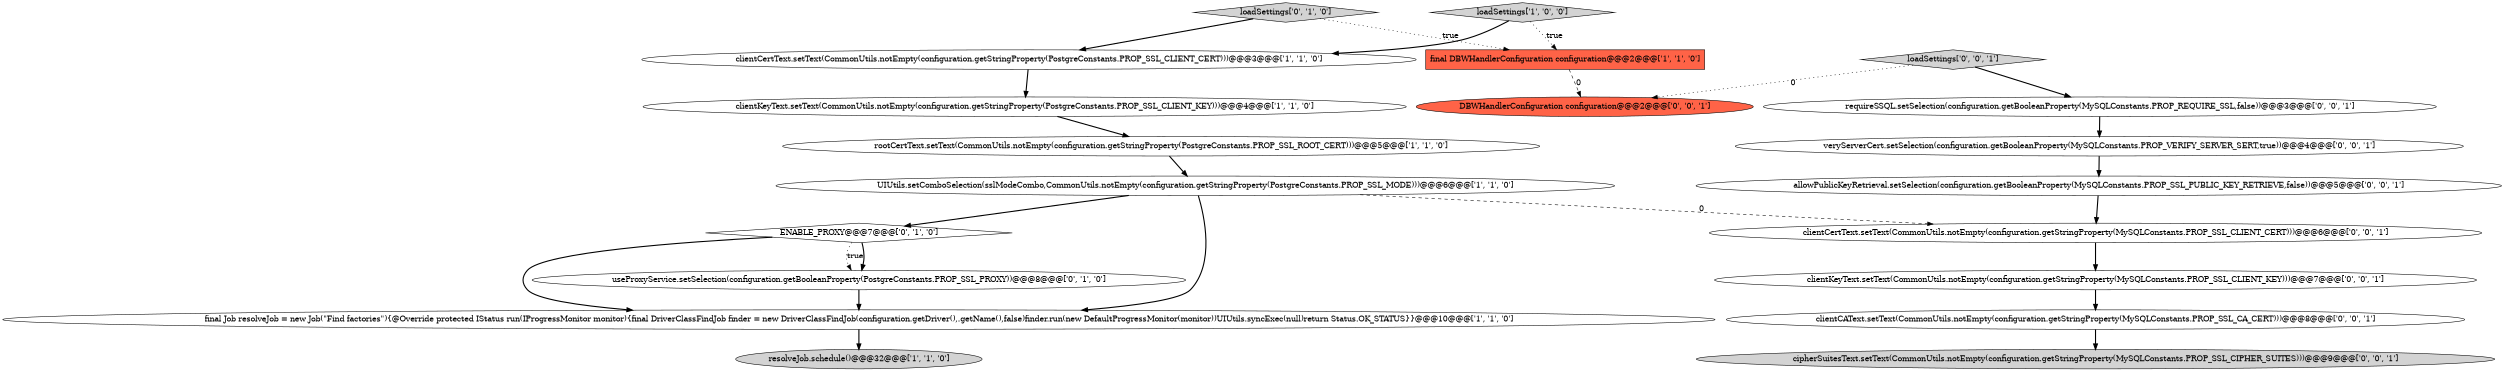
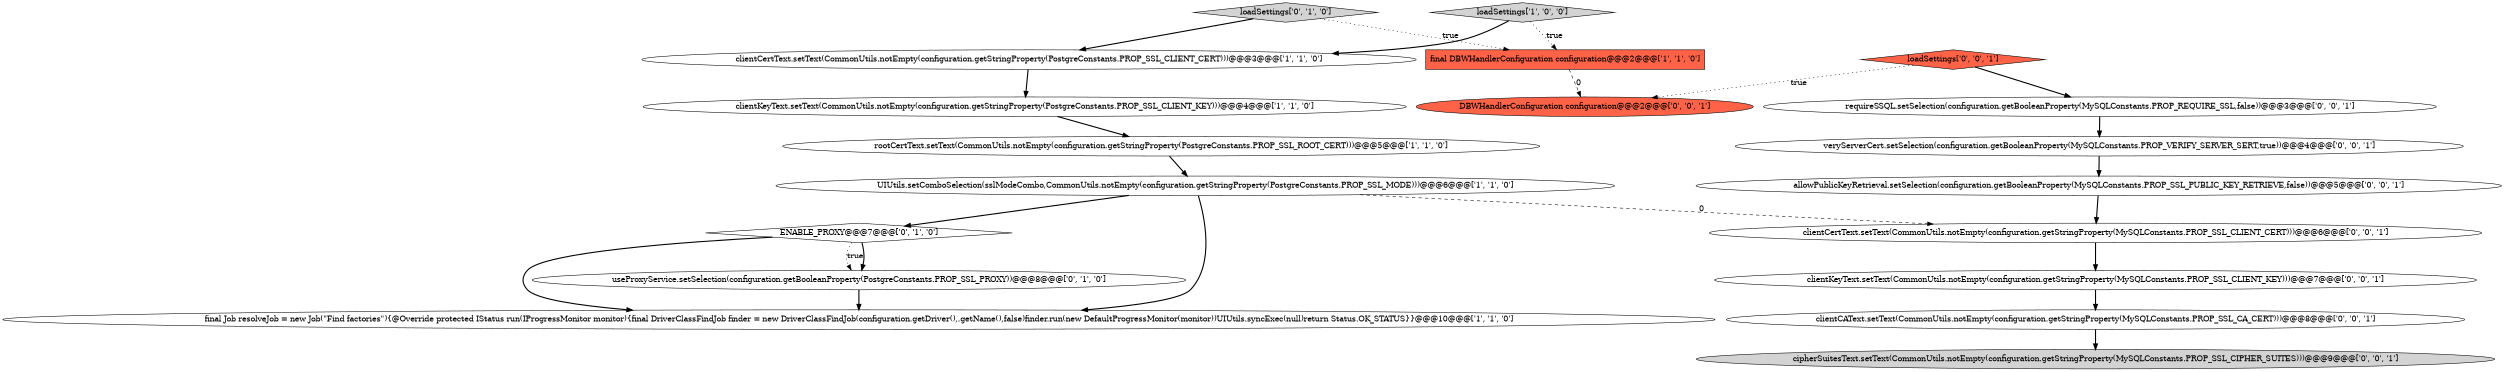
(1953, 60) -> (1953, 60)
(1793, 83) -> (1799, 83)
(859, 359) -> none
